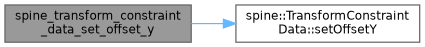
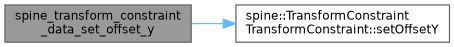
(328, 24) -> (343, 24)
